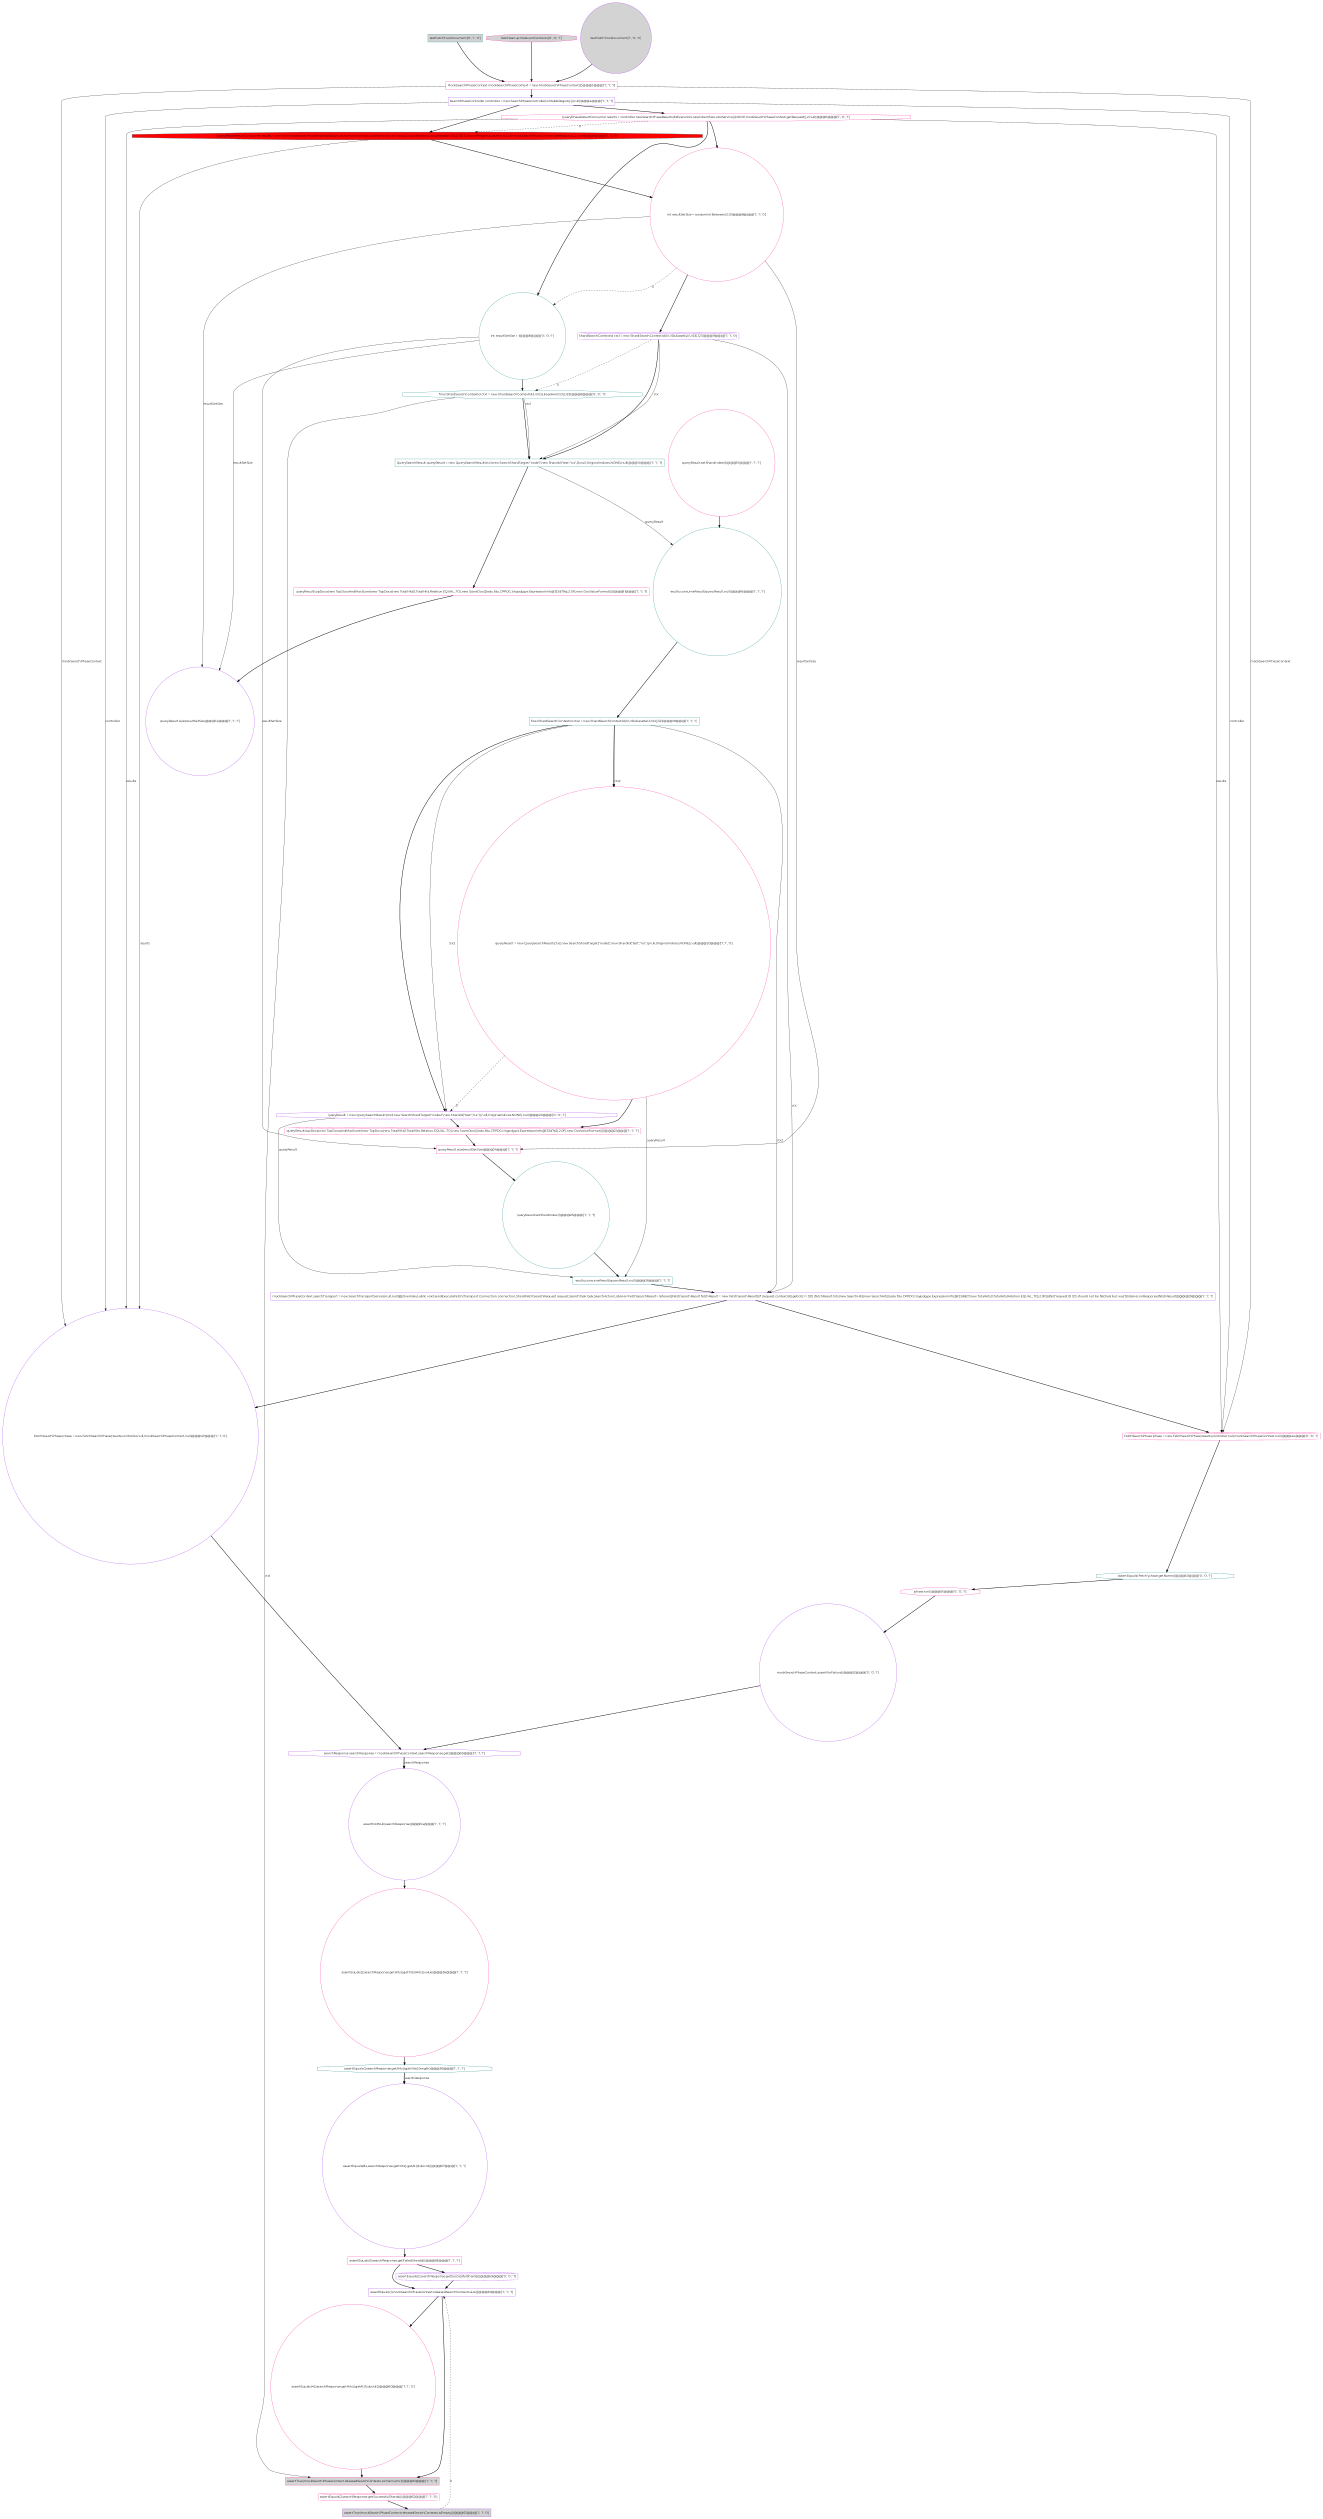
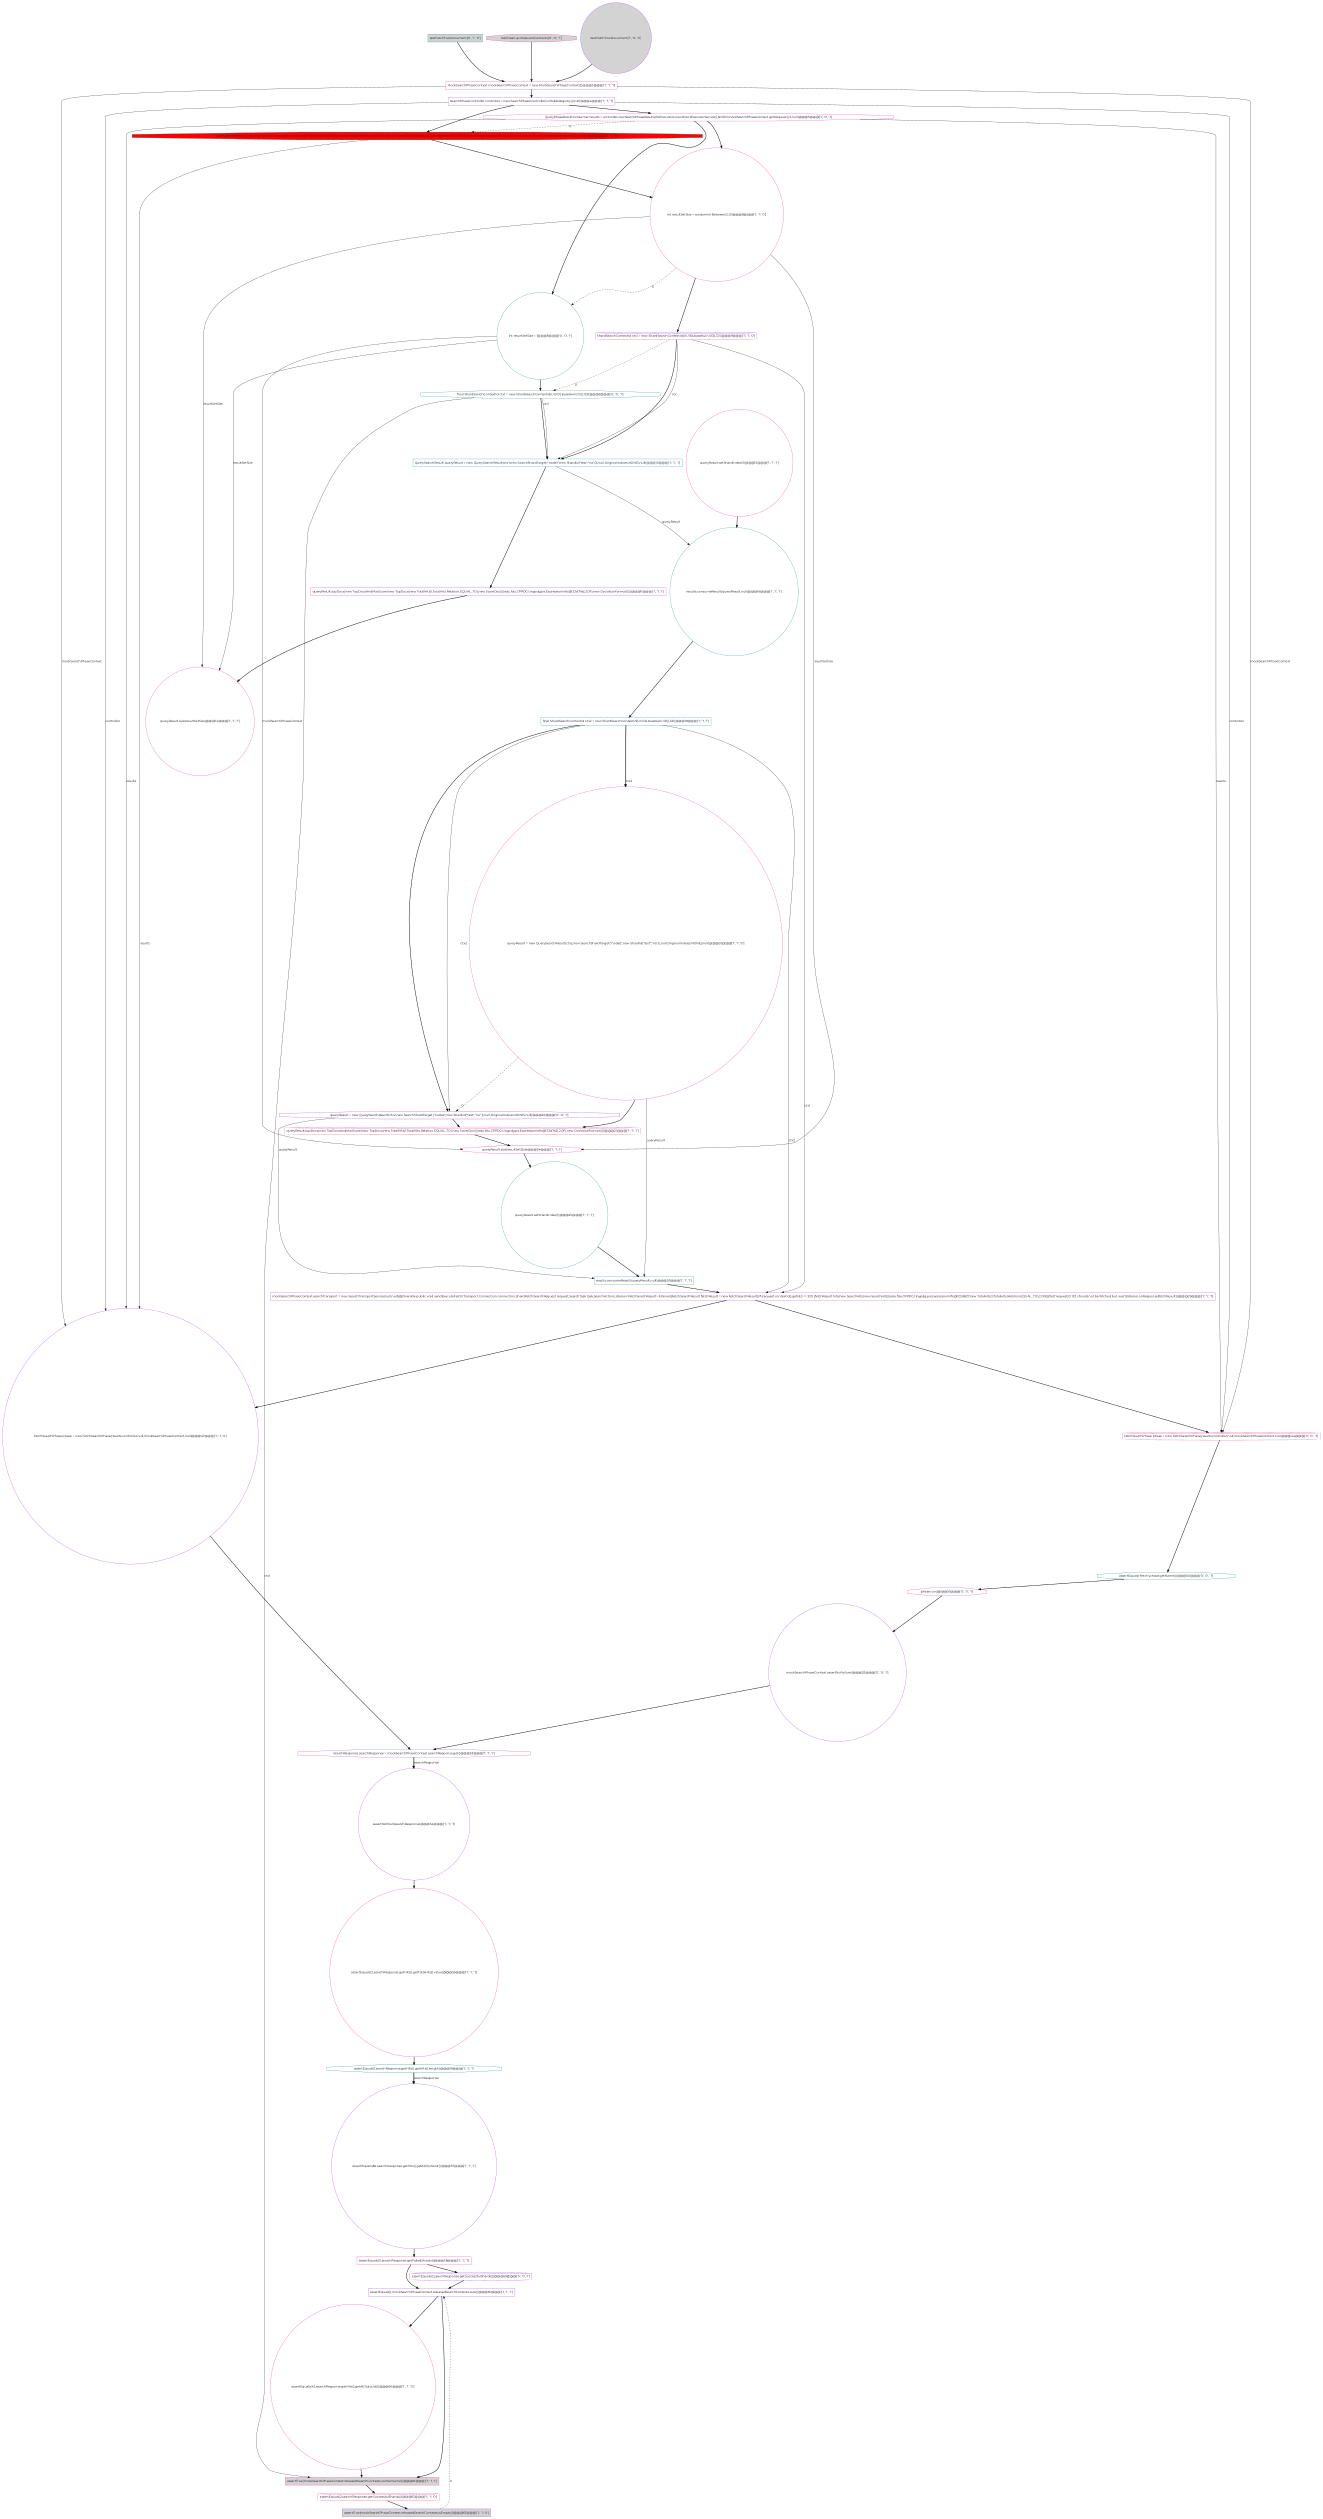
(200, 721) -> (200, 721)
(272, 721) -> (282, 721)
(478, 1150) -> (522, 1150)
